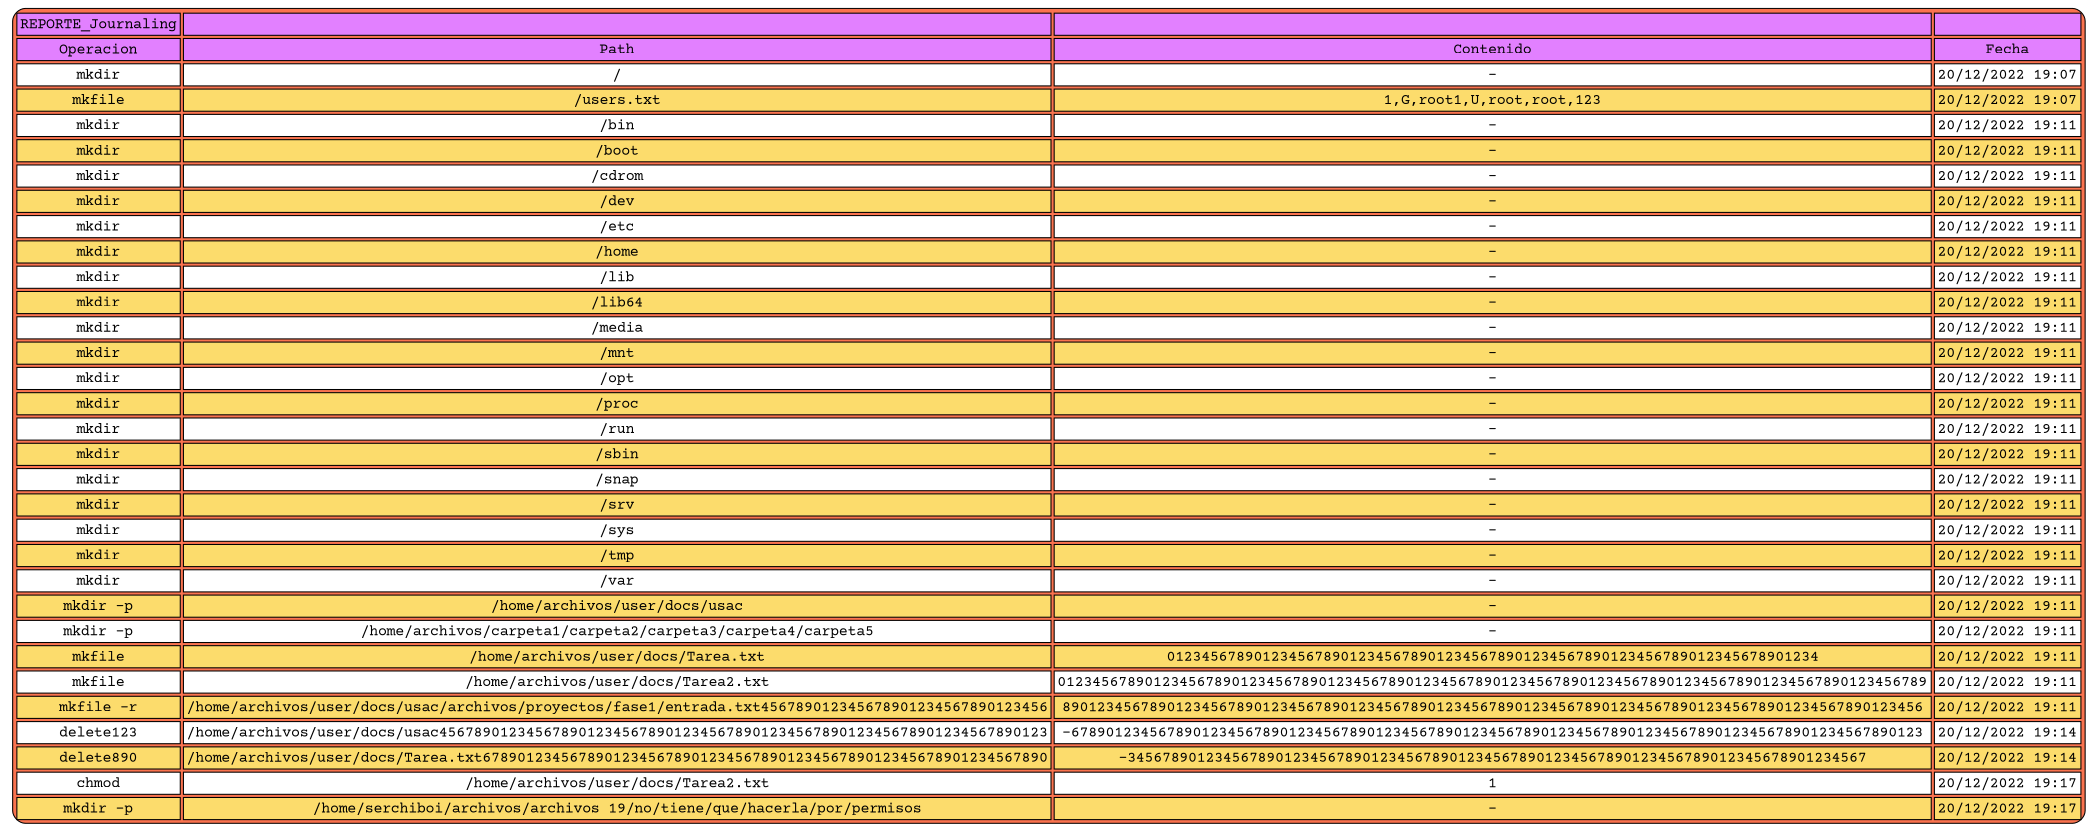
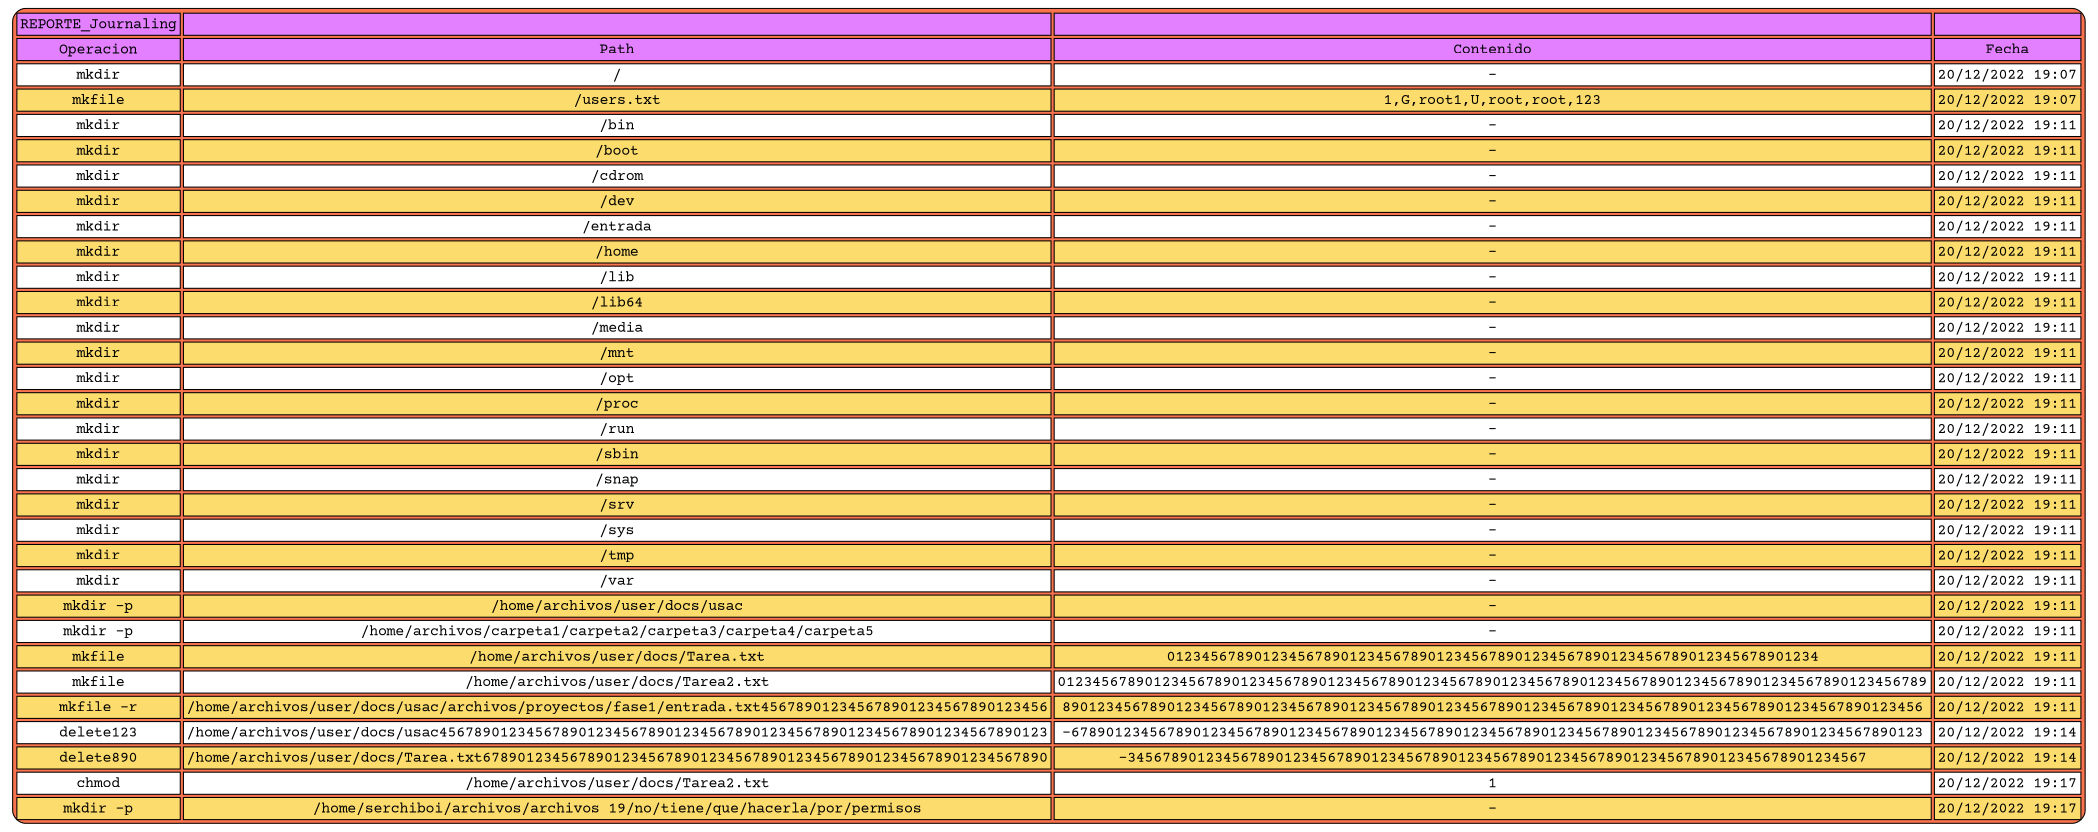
(617, 226) -> (617, 226)
